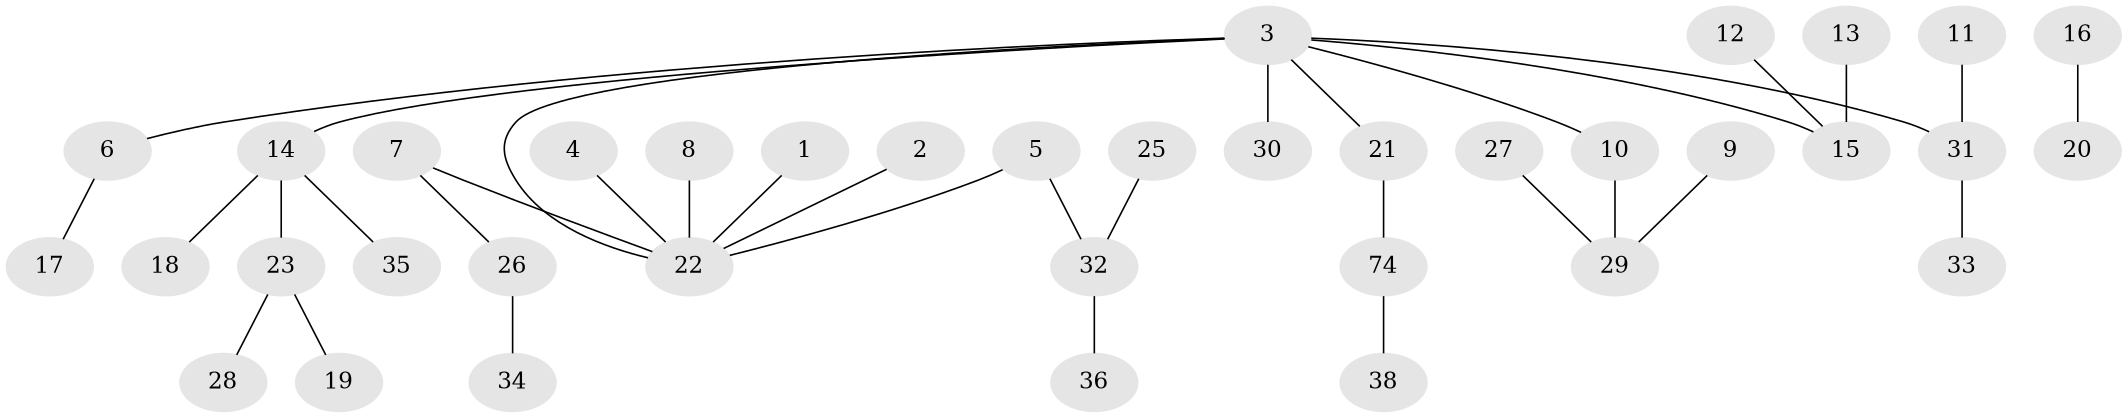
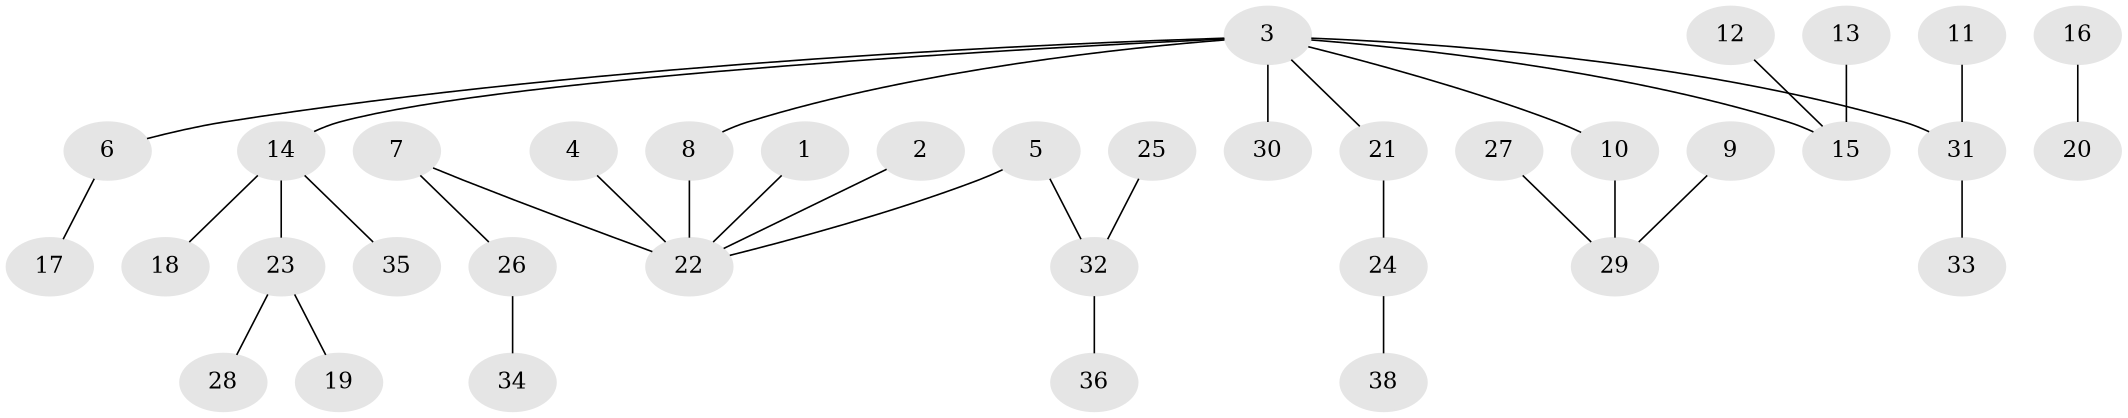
(595, 94) -> (971, 71)
(1384, 267) -> (1384, 267)
